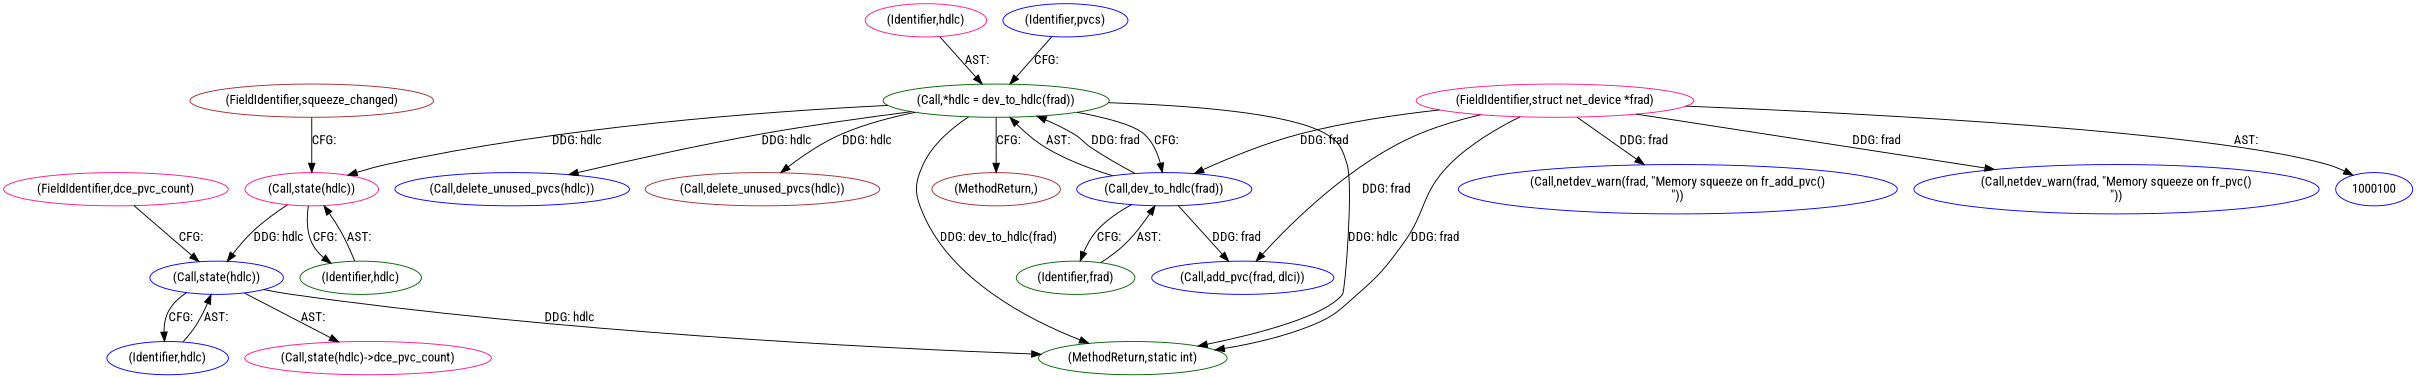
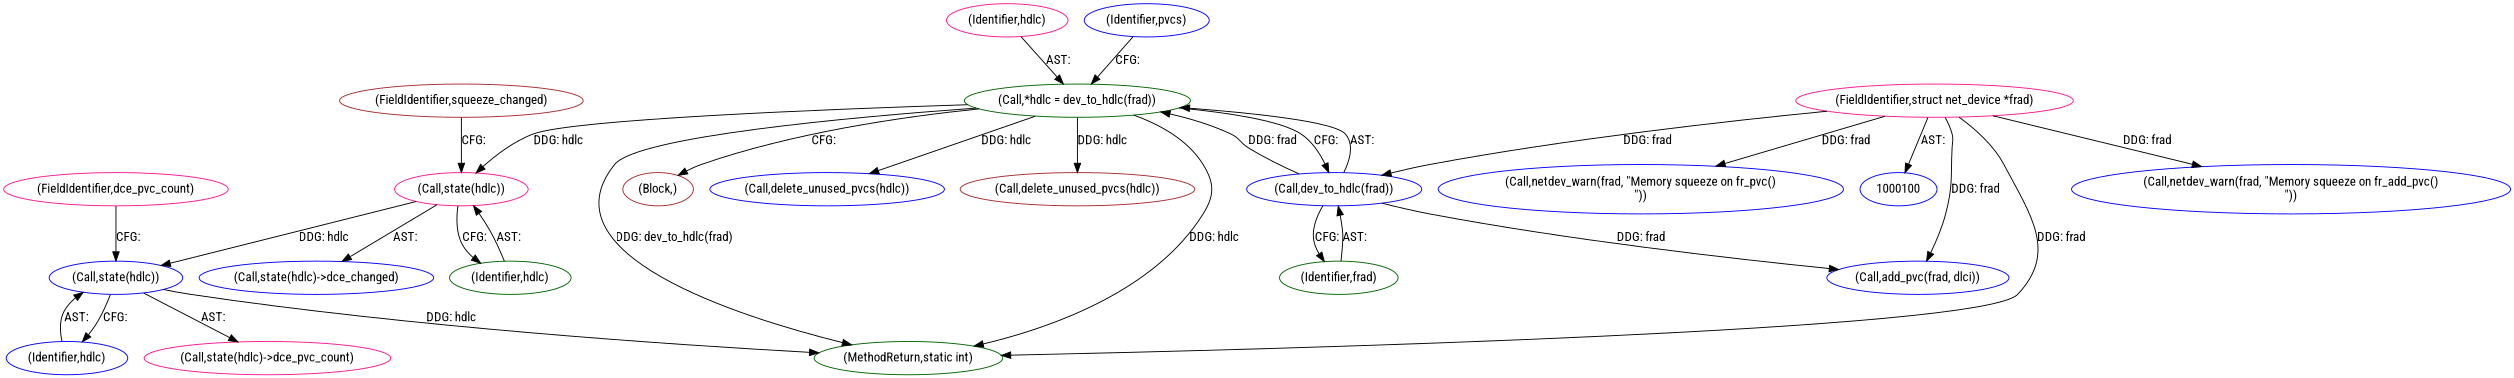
(996, 189) -> (658, 189)
none -> (316, 278)
